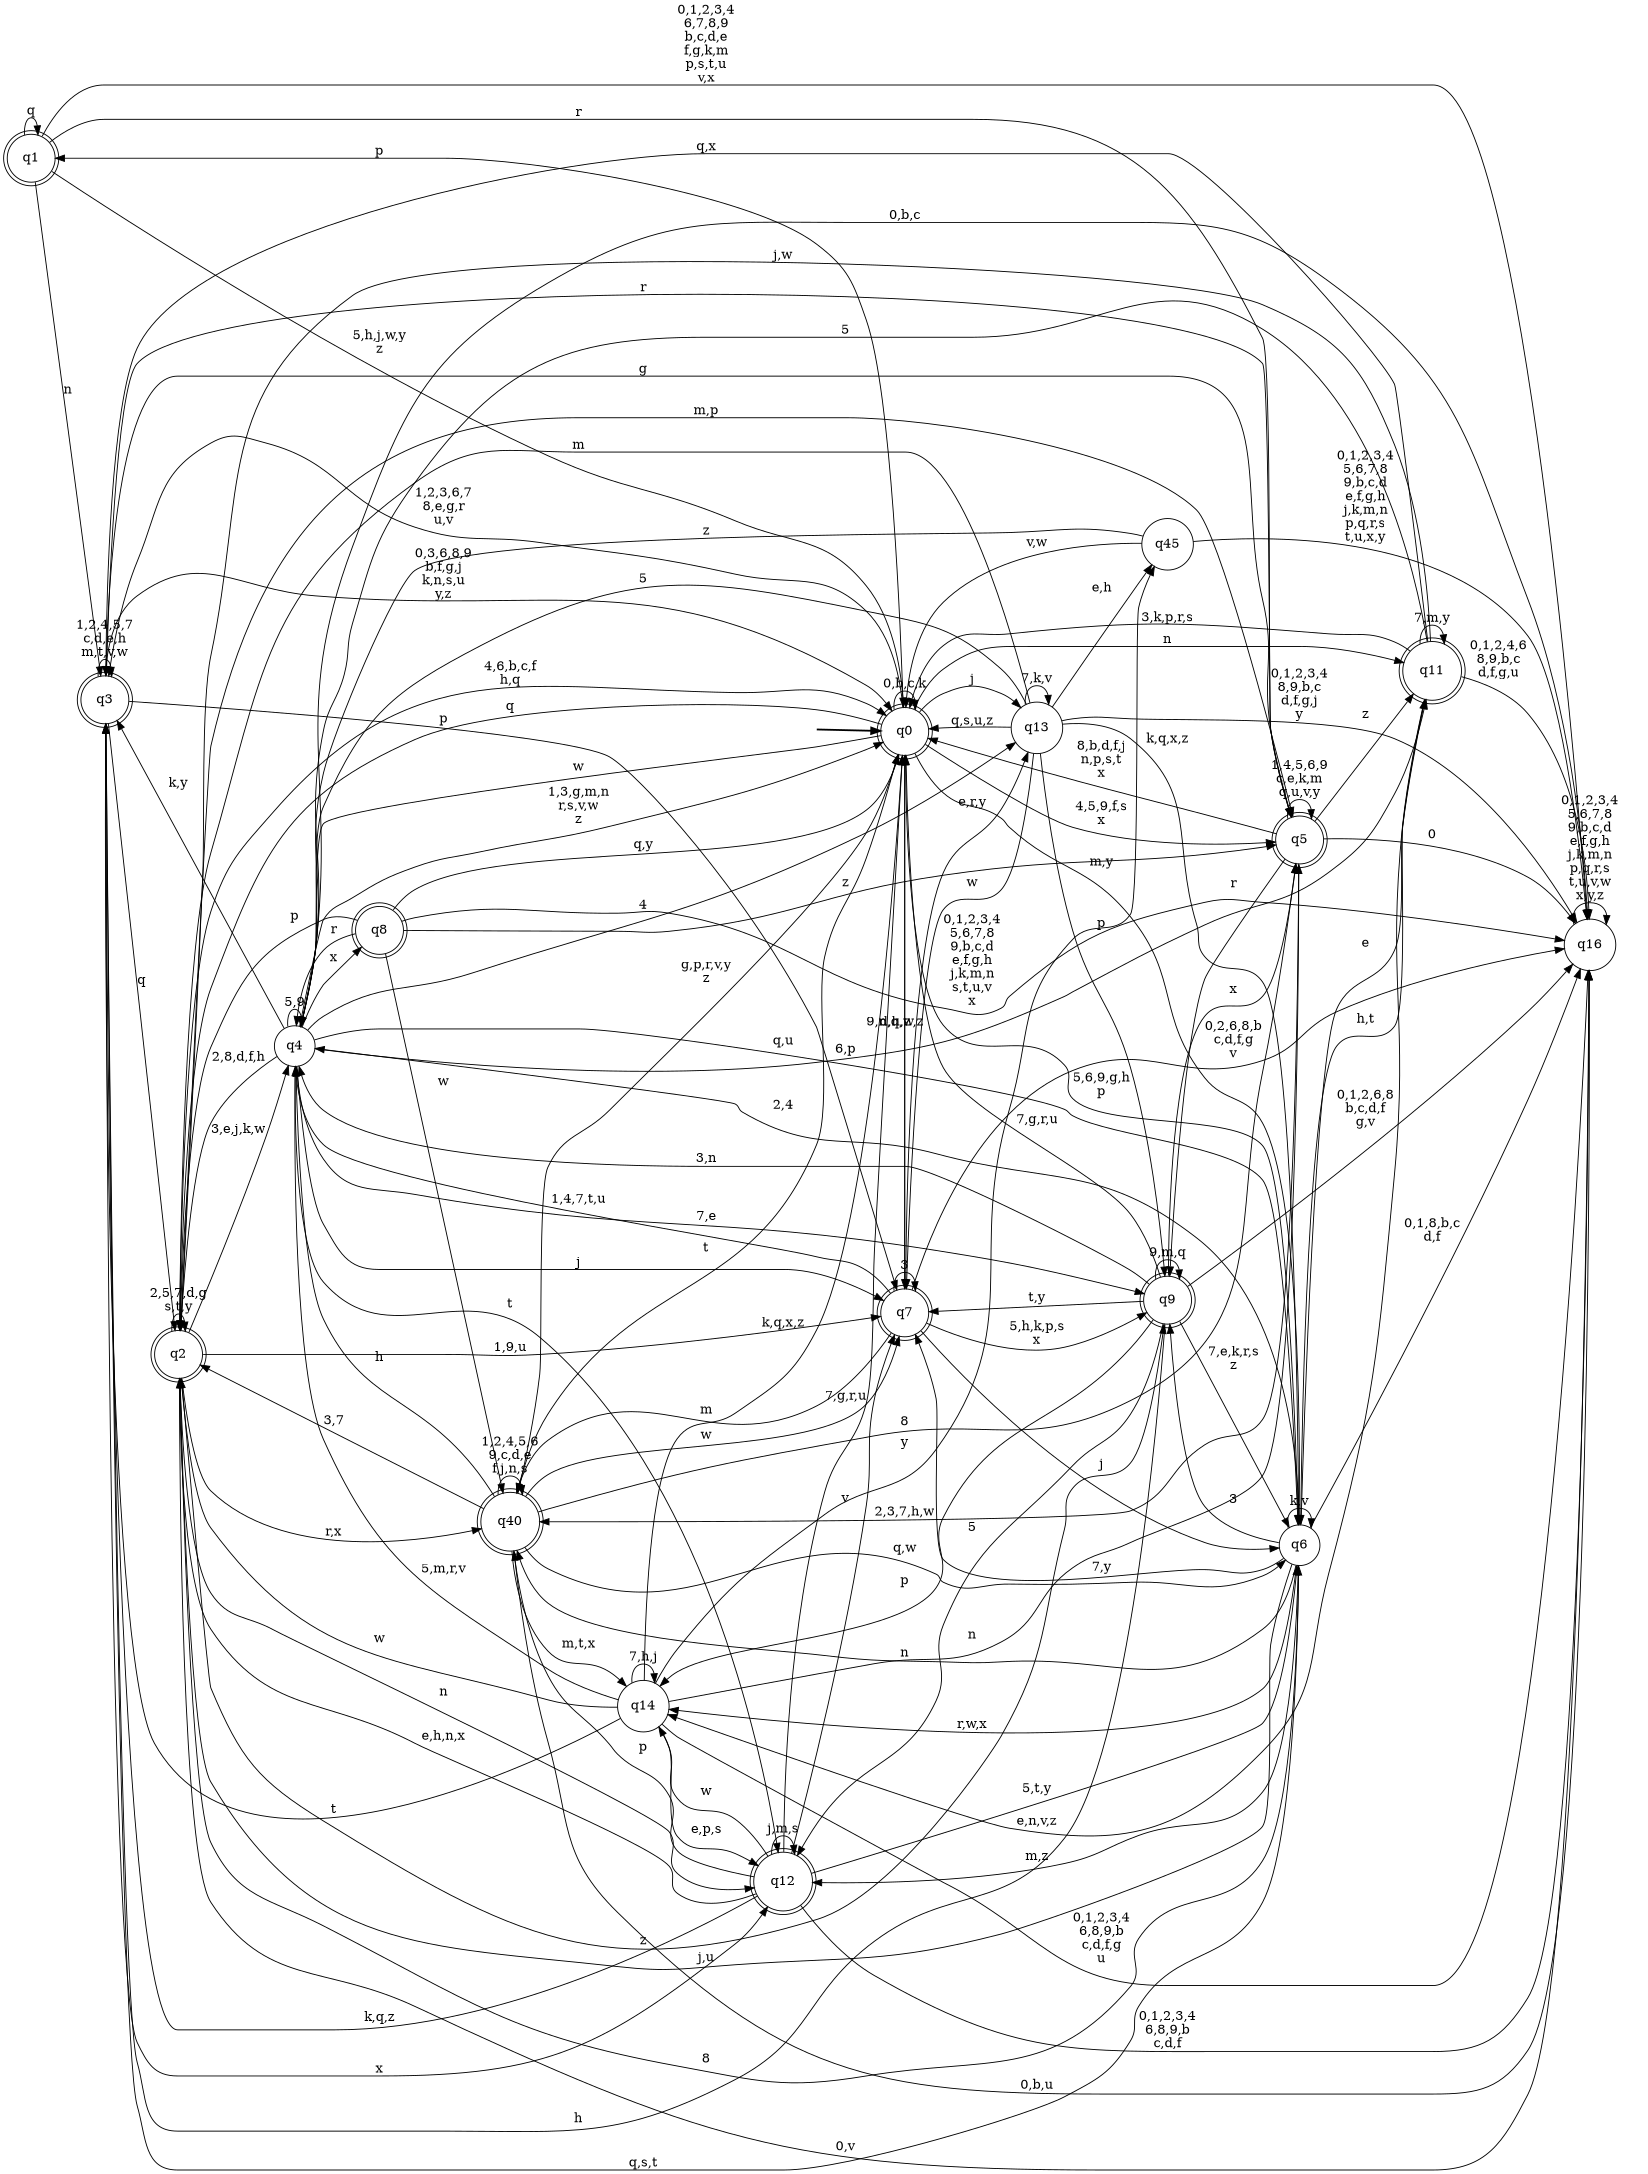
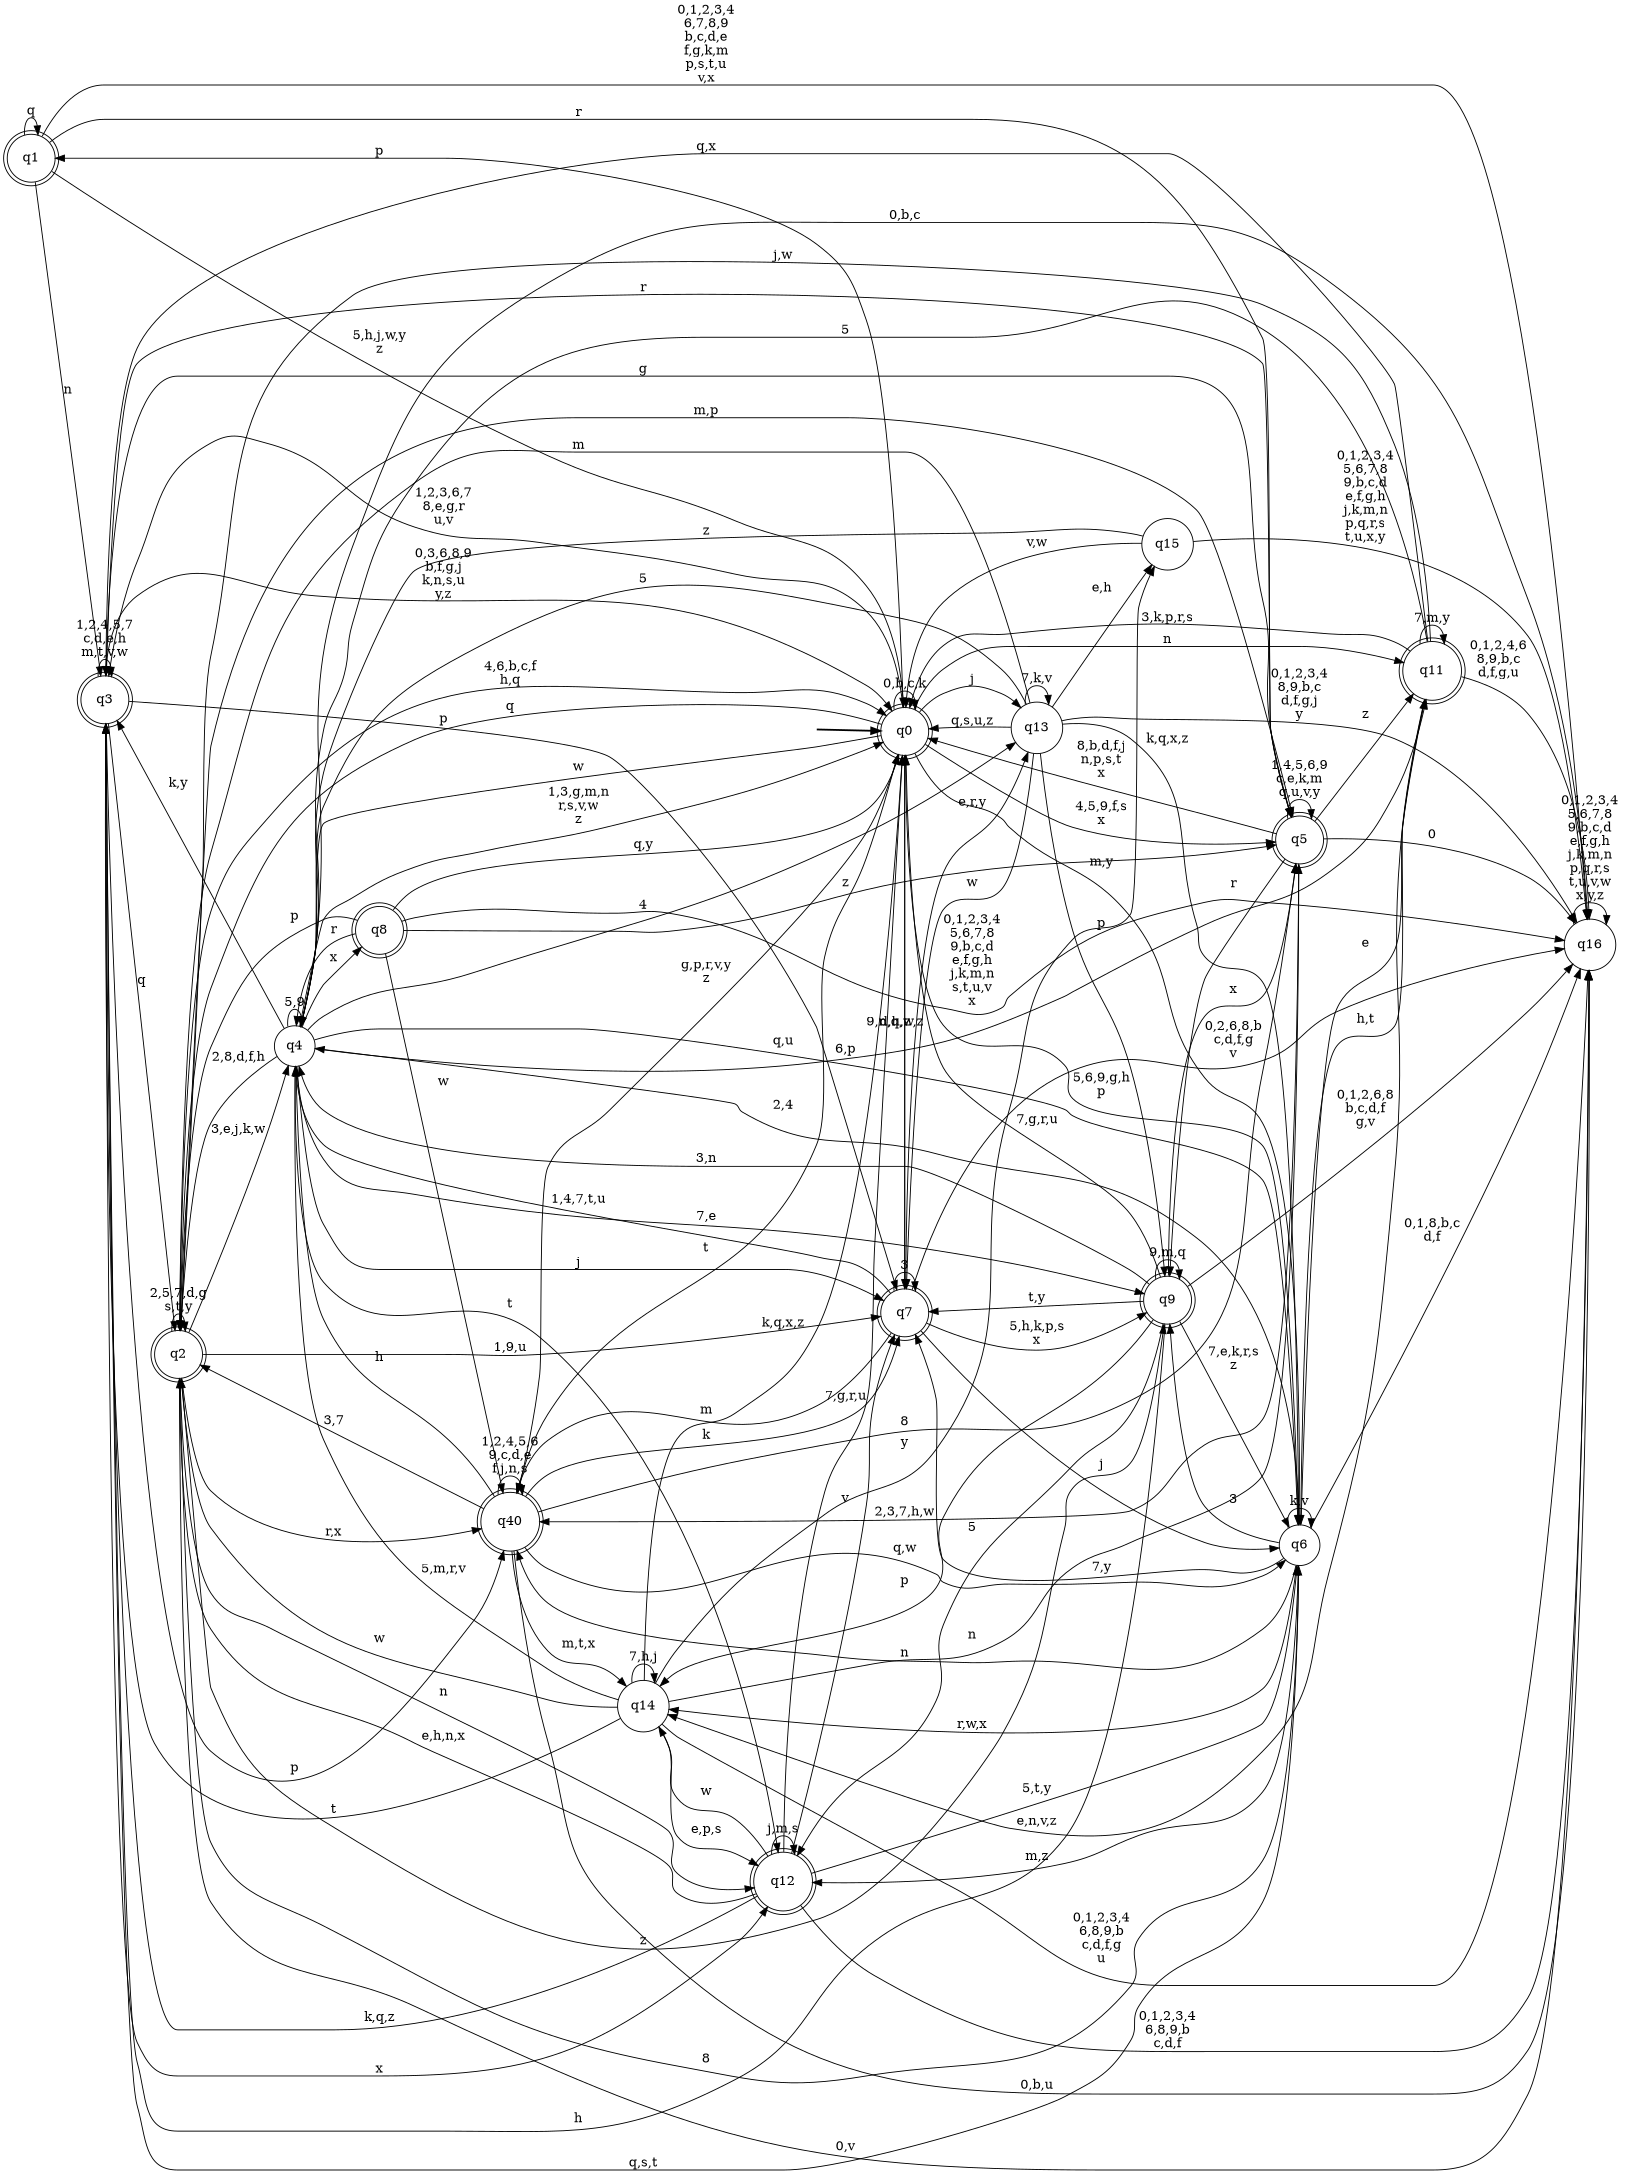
(1168, 544) -> (1168, 544)
(706, 1435) -> (706, 1435)
(611, 1747) -> (144, 1443)
(652, 1969) -> none
